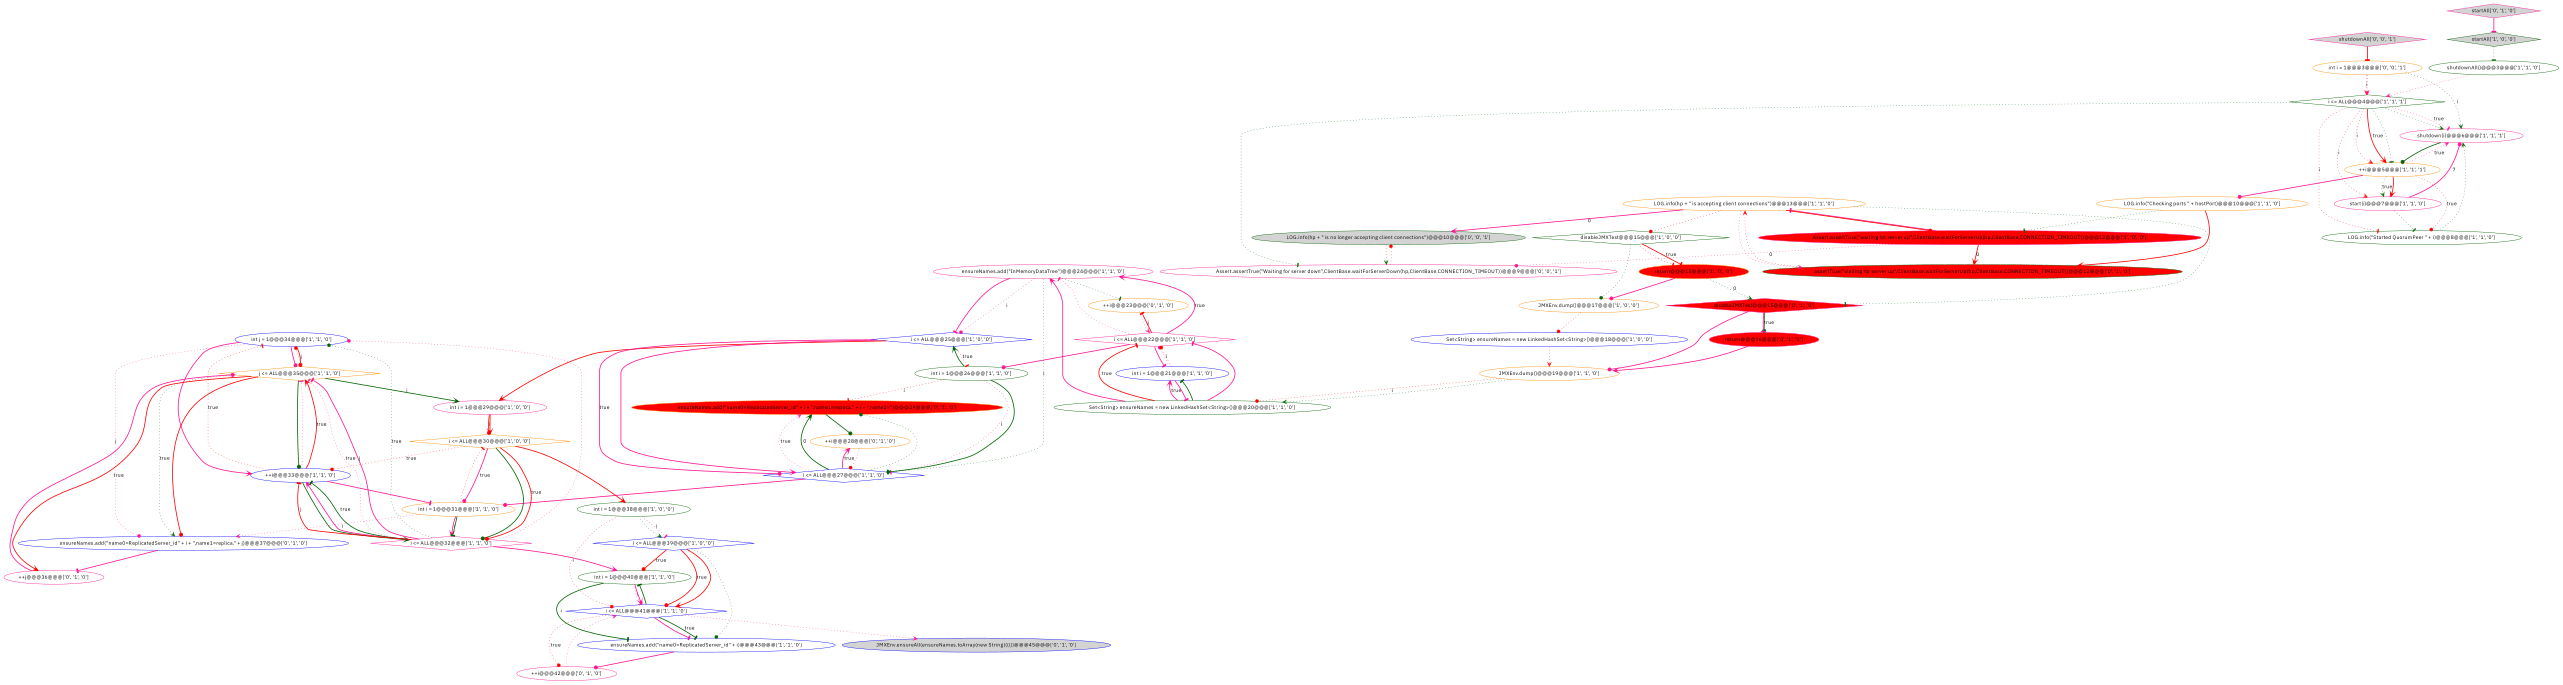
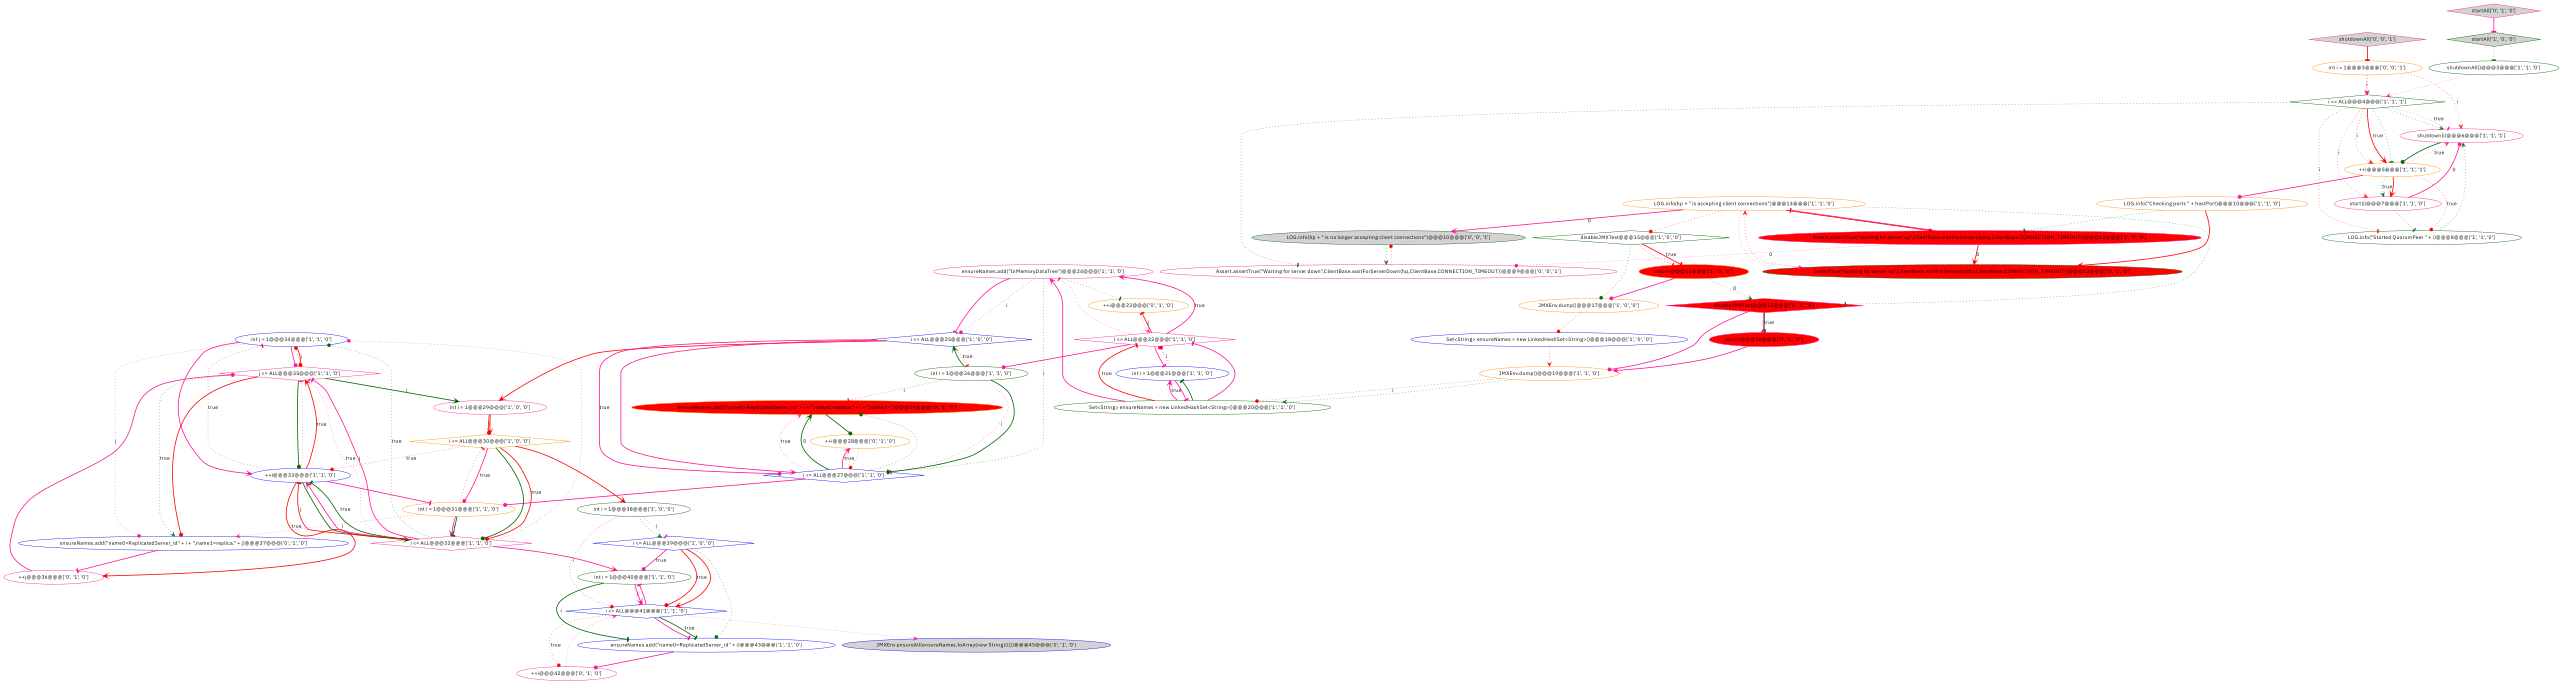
(2442, 90) -> (2442, 90)
(2454, 170) -> (2454, 170)
(300, 373) -> (300, 373)
(122, 461) -> (296, 565)
(656, 559) -> (656, 559)
(643, 595) -> (643, 595)
